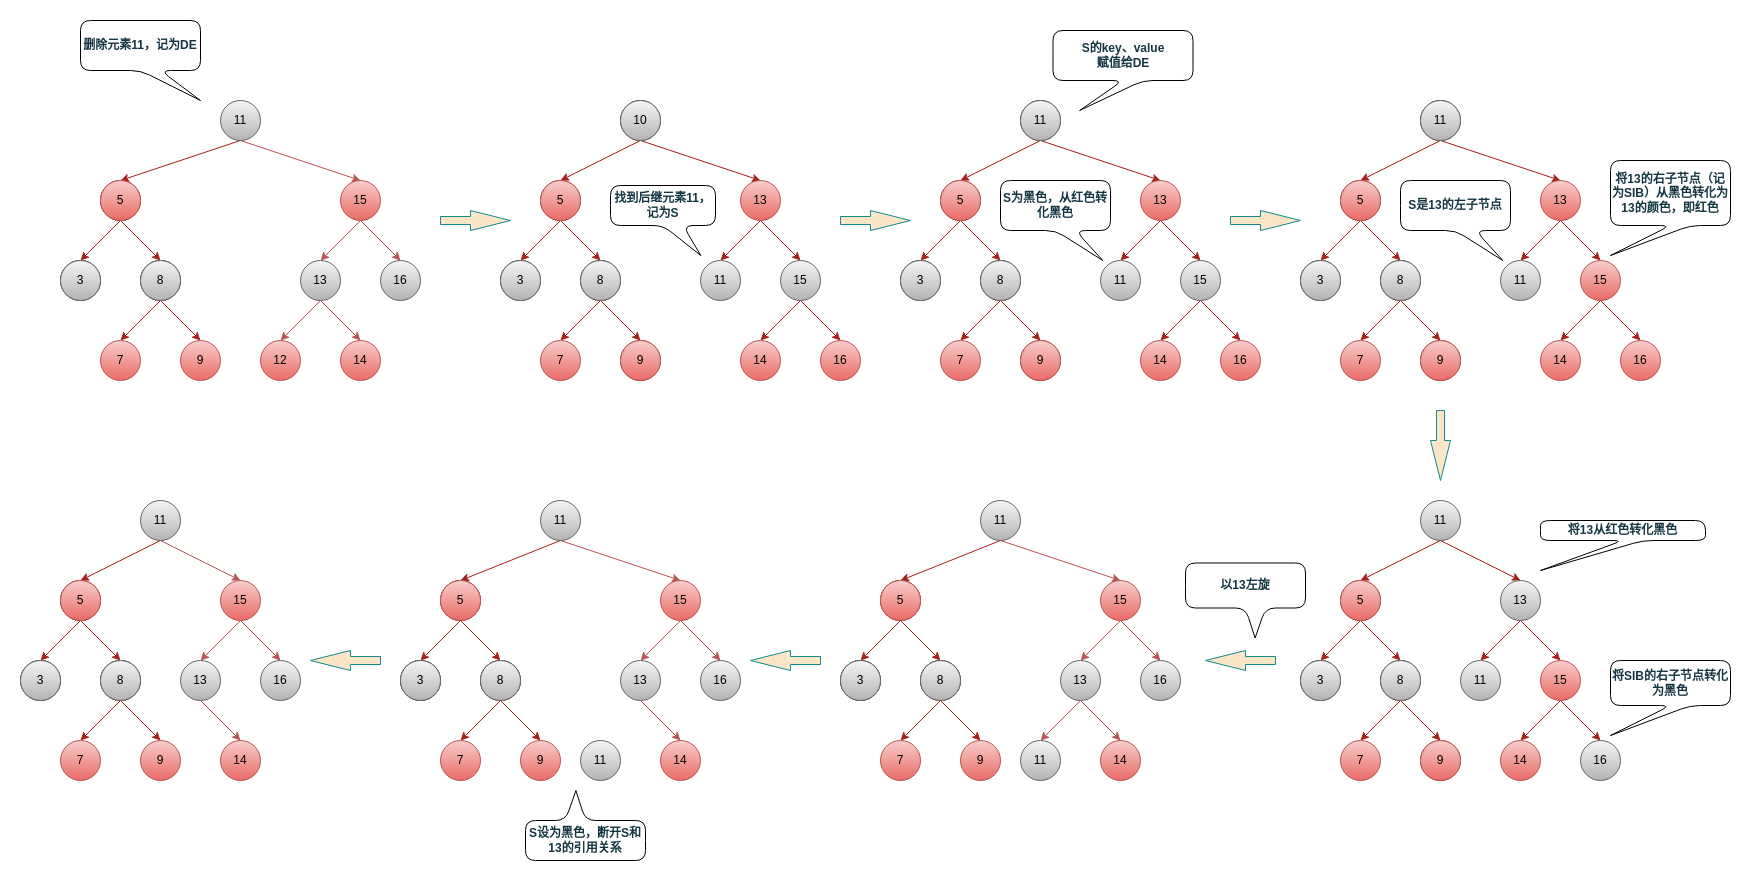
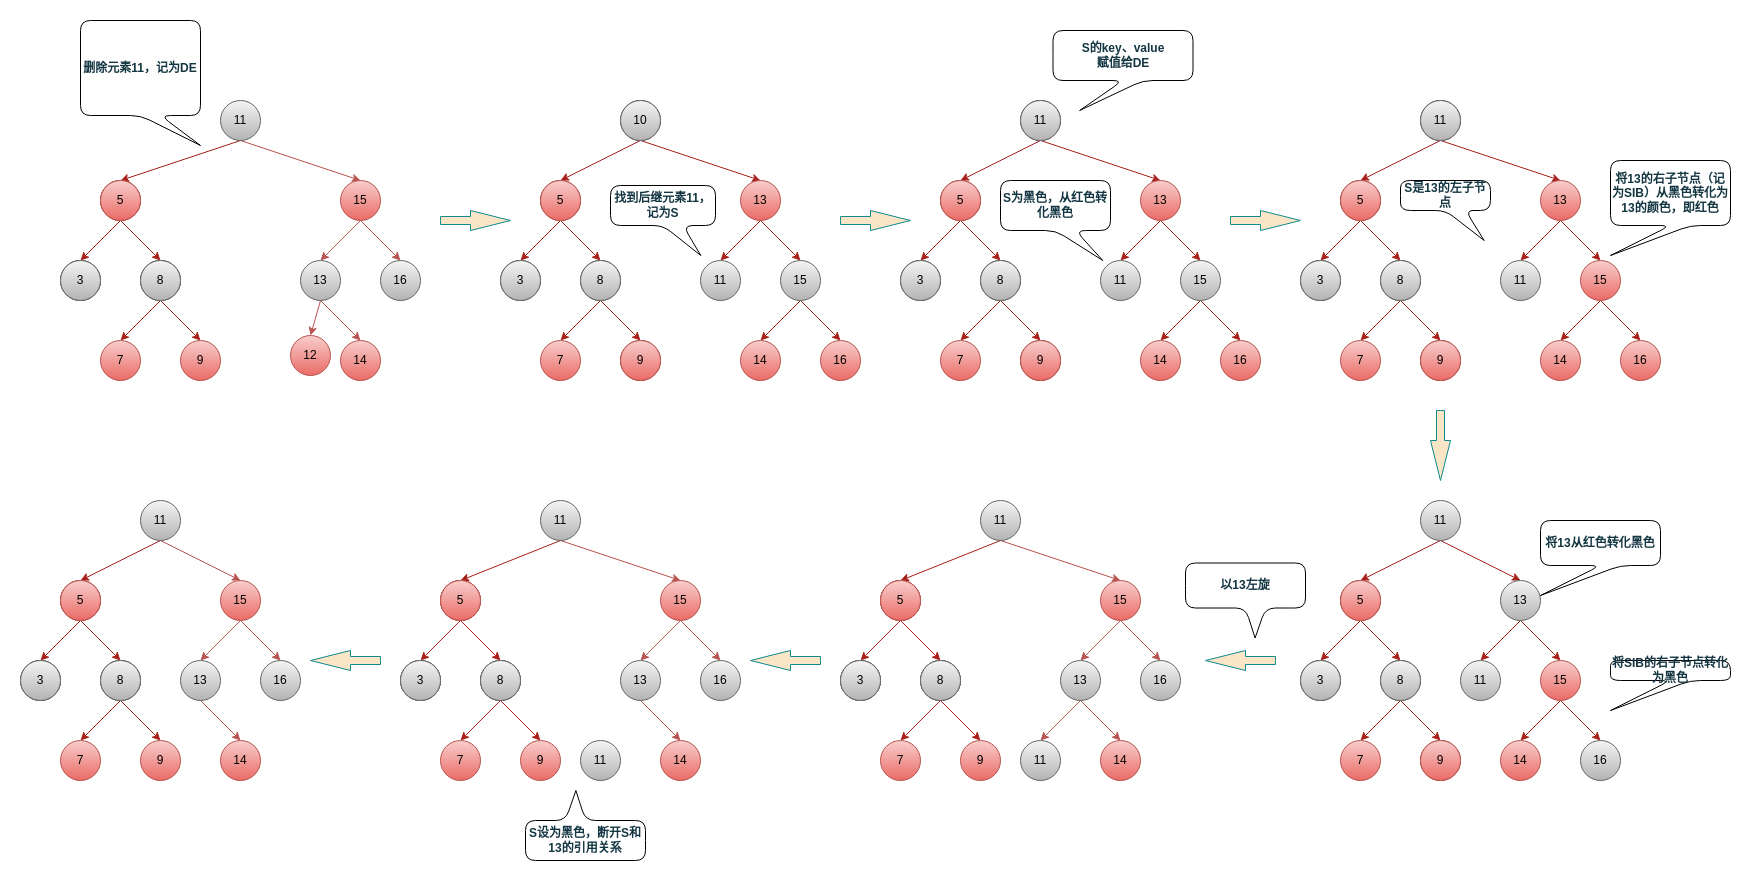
(141, 61) -> (141, 83)
(1456, 221) -> (1446, 211)
(281, 361) -> (311, 356)
(1623, 546) -> (1601, 558)
(1671, 698) -> (1671, 686)
